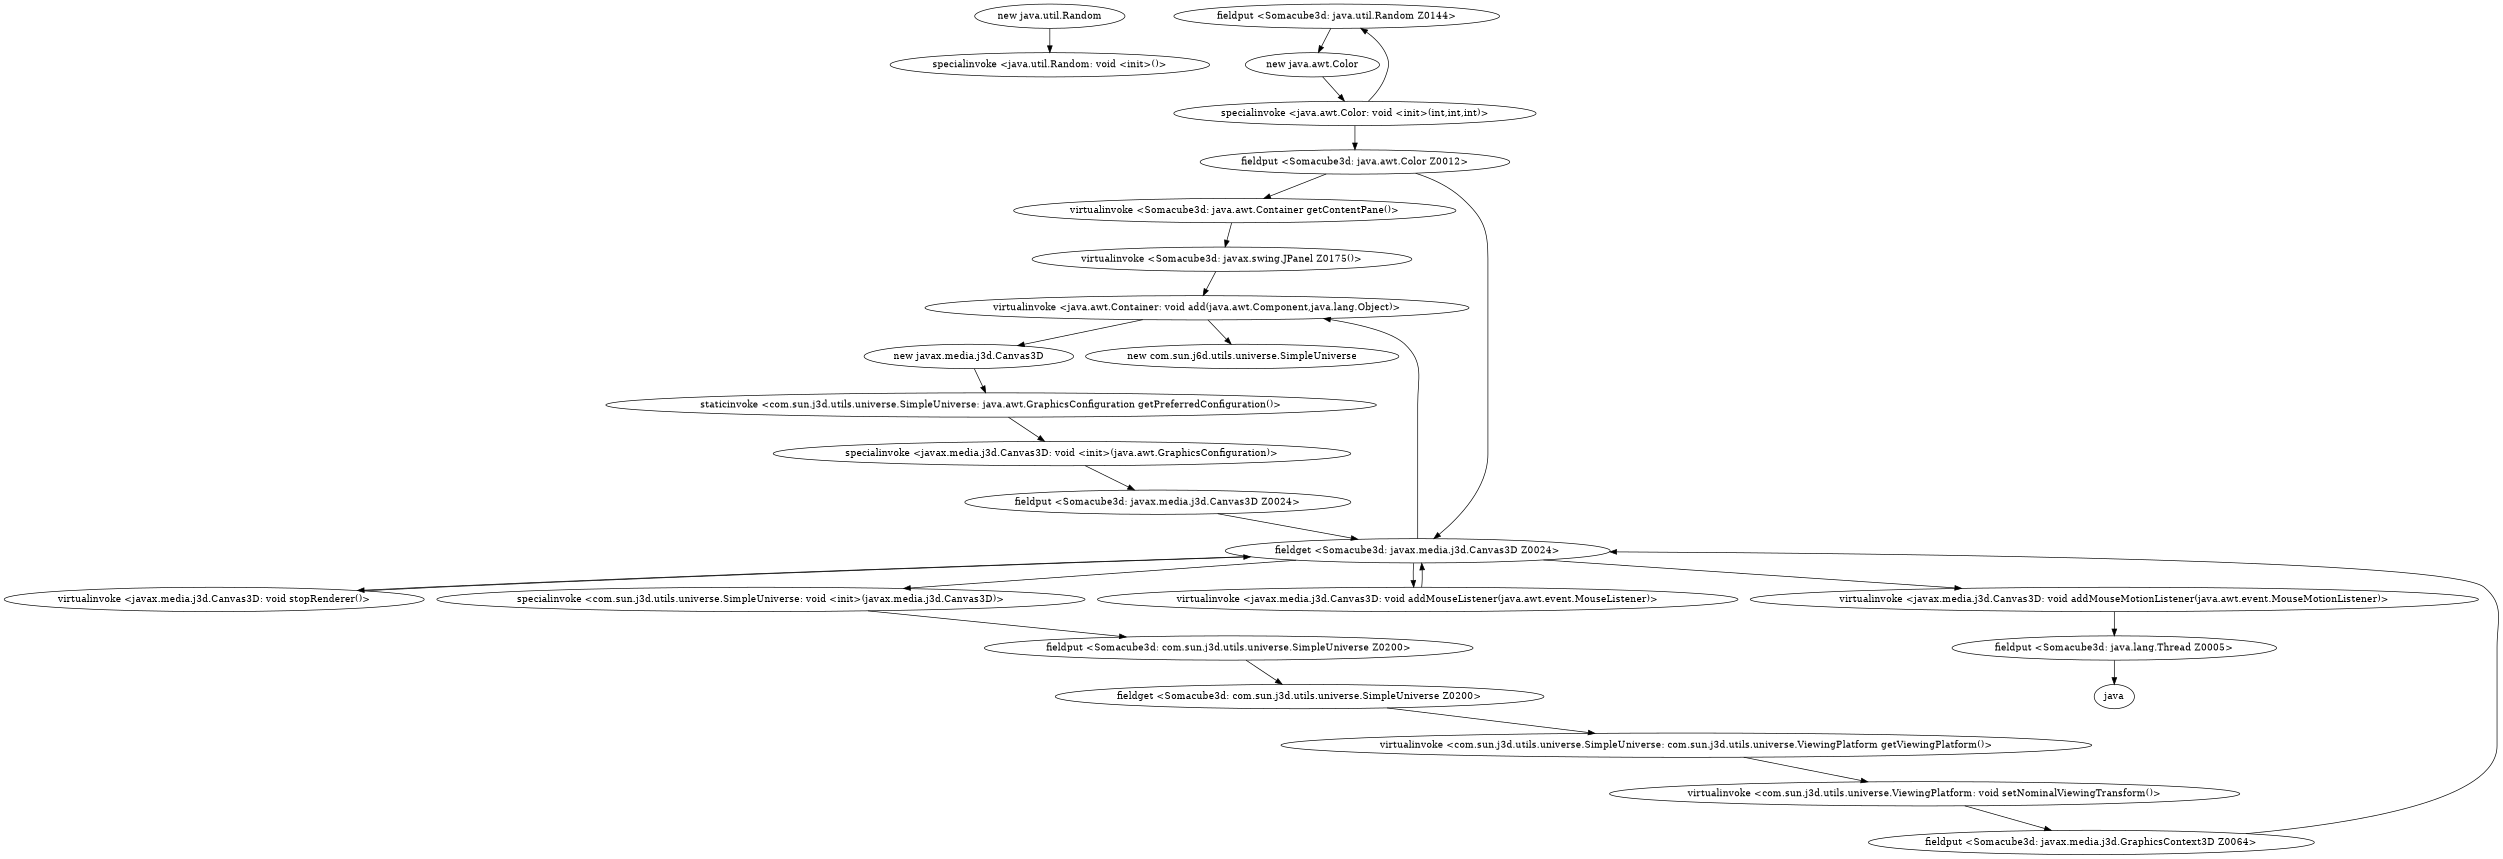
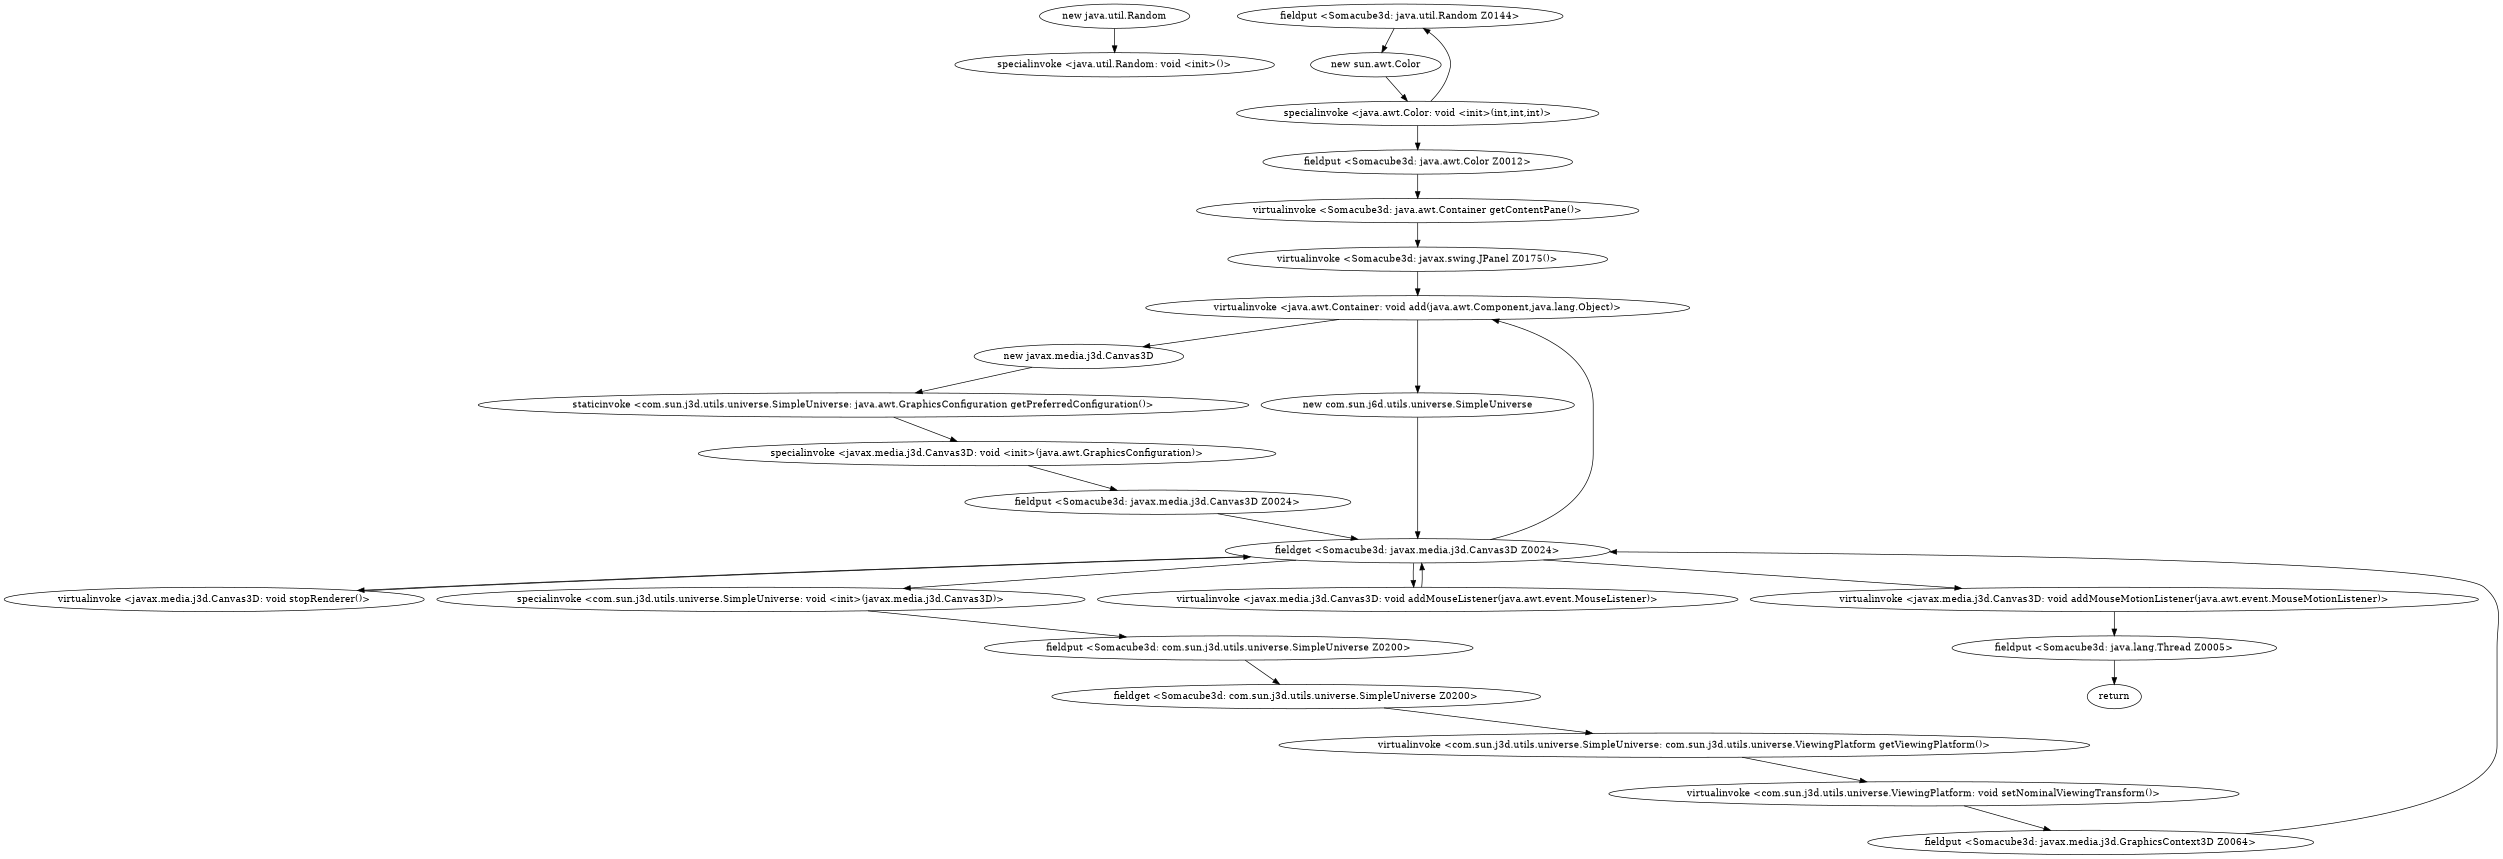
(1312, 65) -> (1376, 65)
(1488, 344) -> (1418, 474)
(2114, 697) -> (2114, 697)
